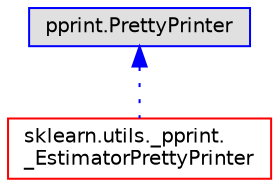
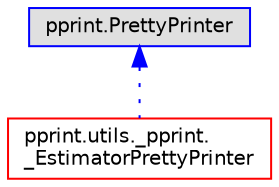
(140, 149) -> (140, 149)
